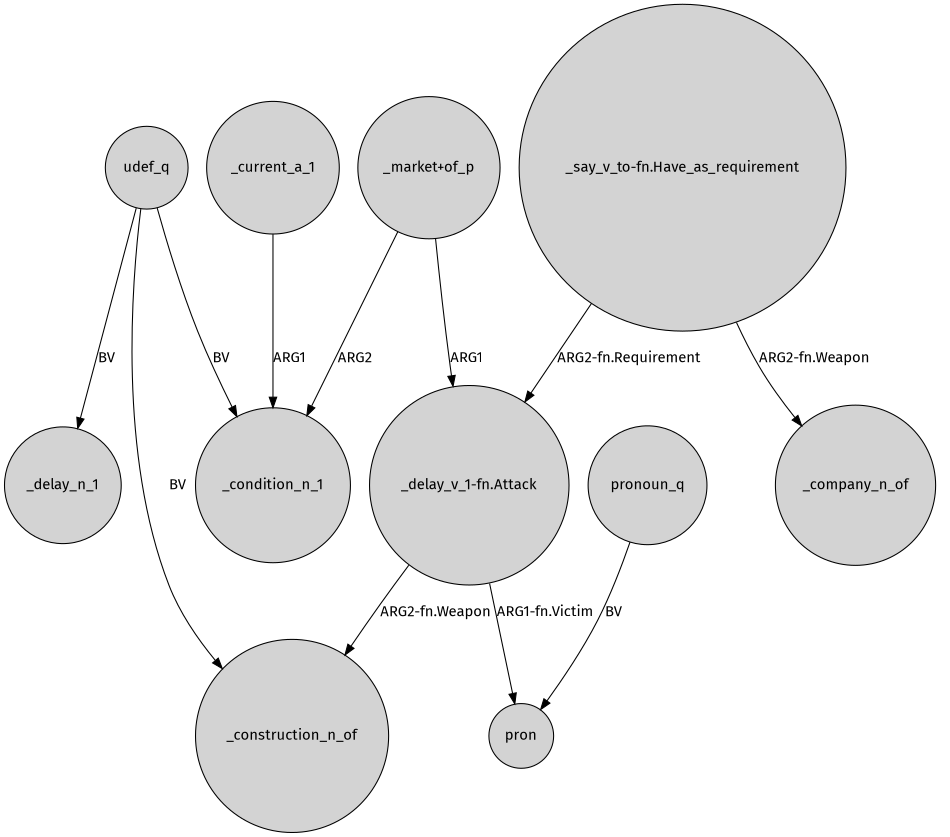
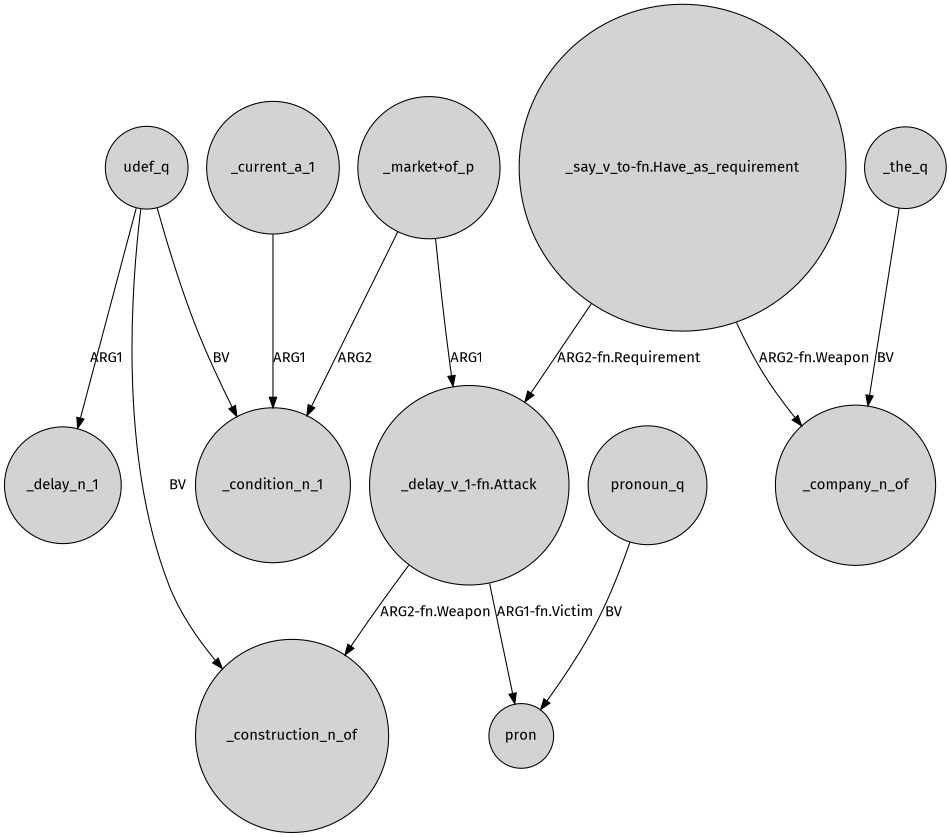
none -> (905, 168)
(106, 358) -> (106, 358)
